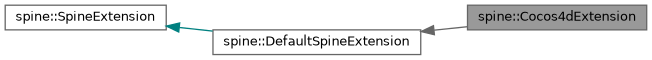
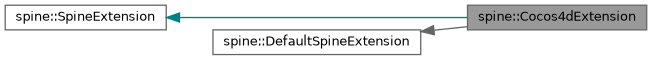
(196, 29) -> (324, 18)
